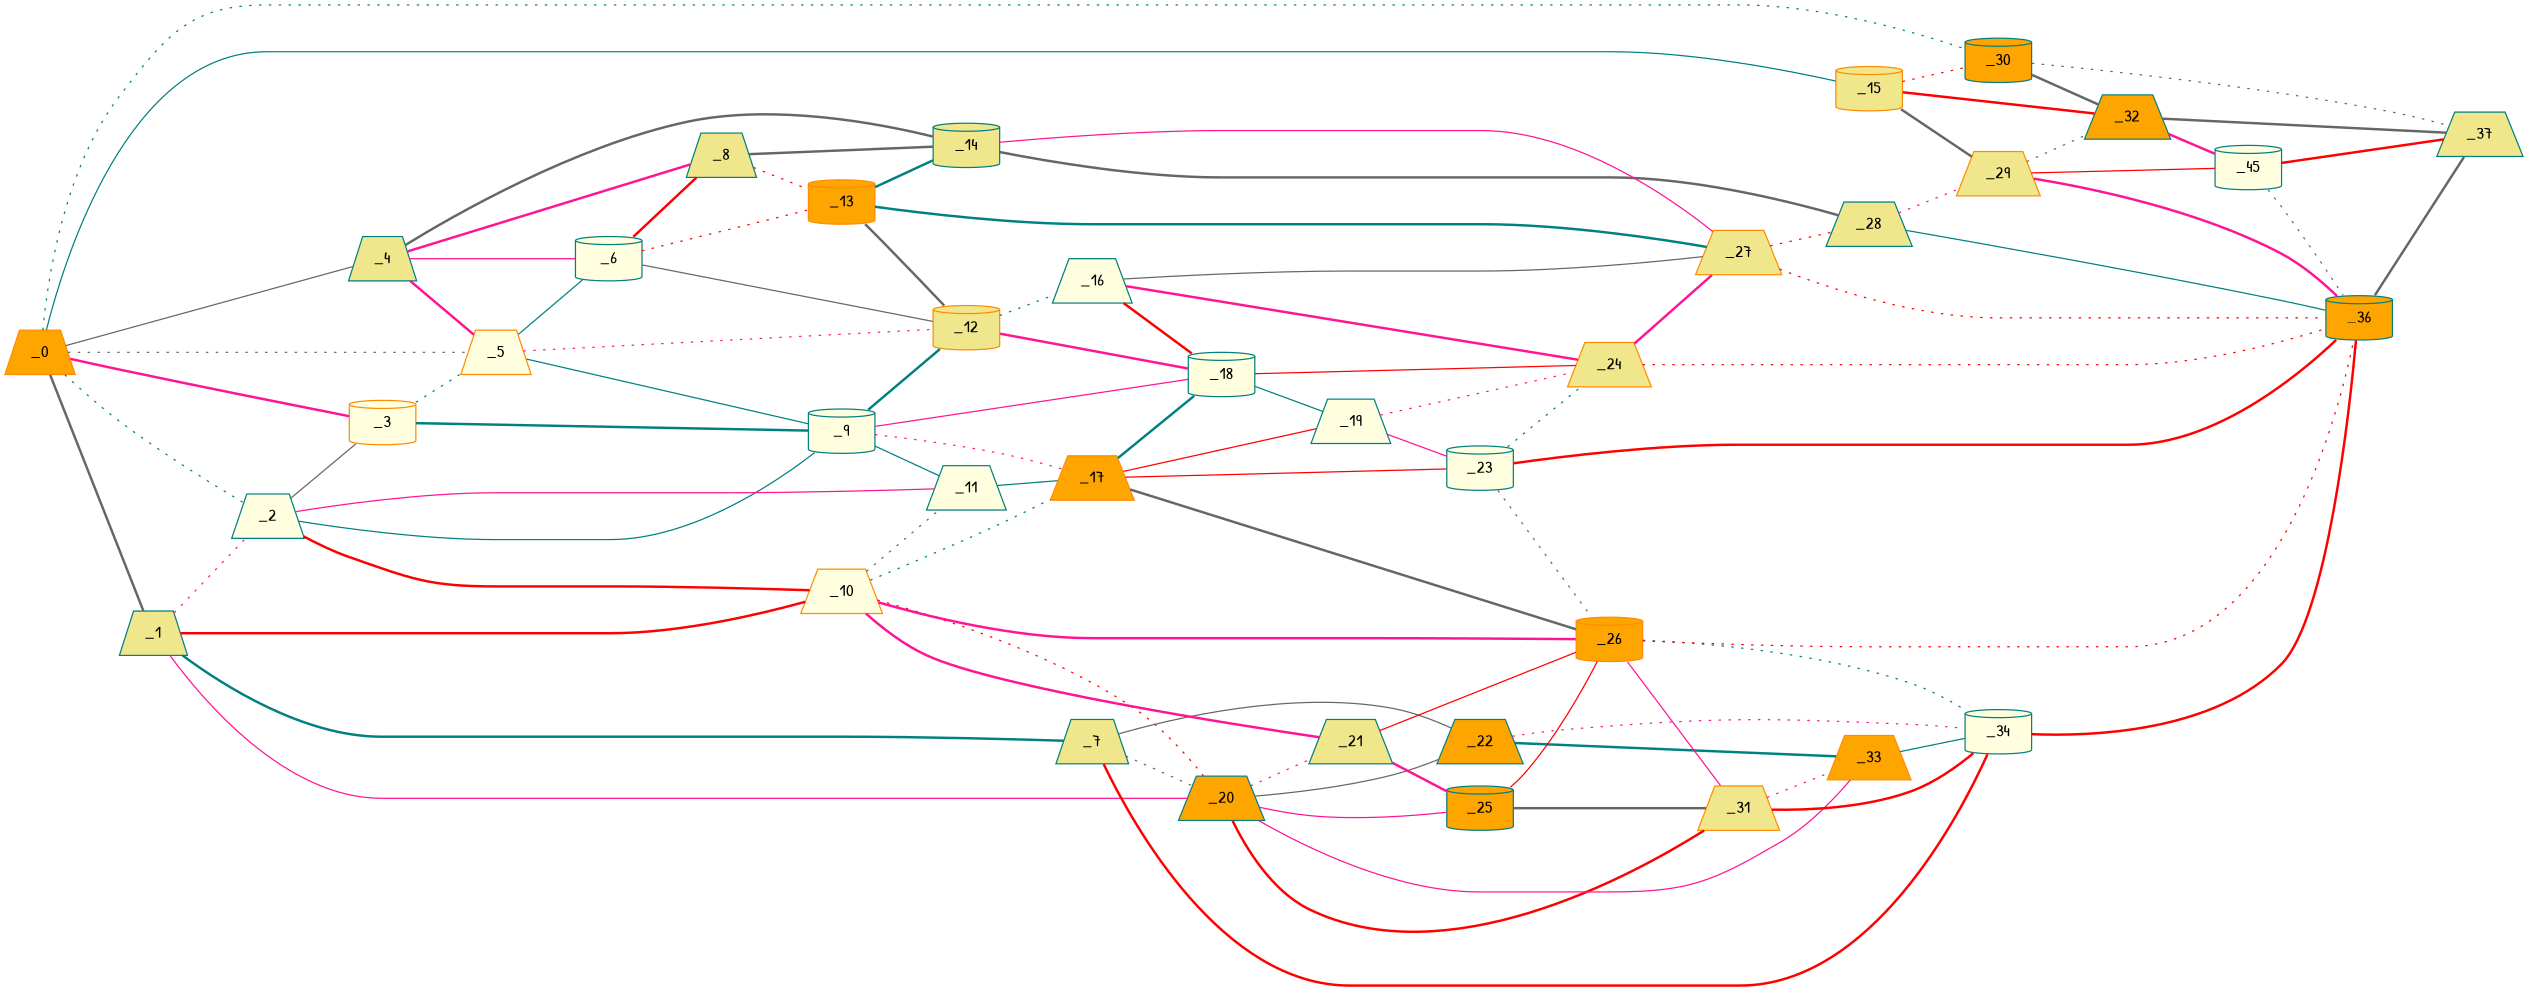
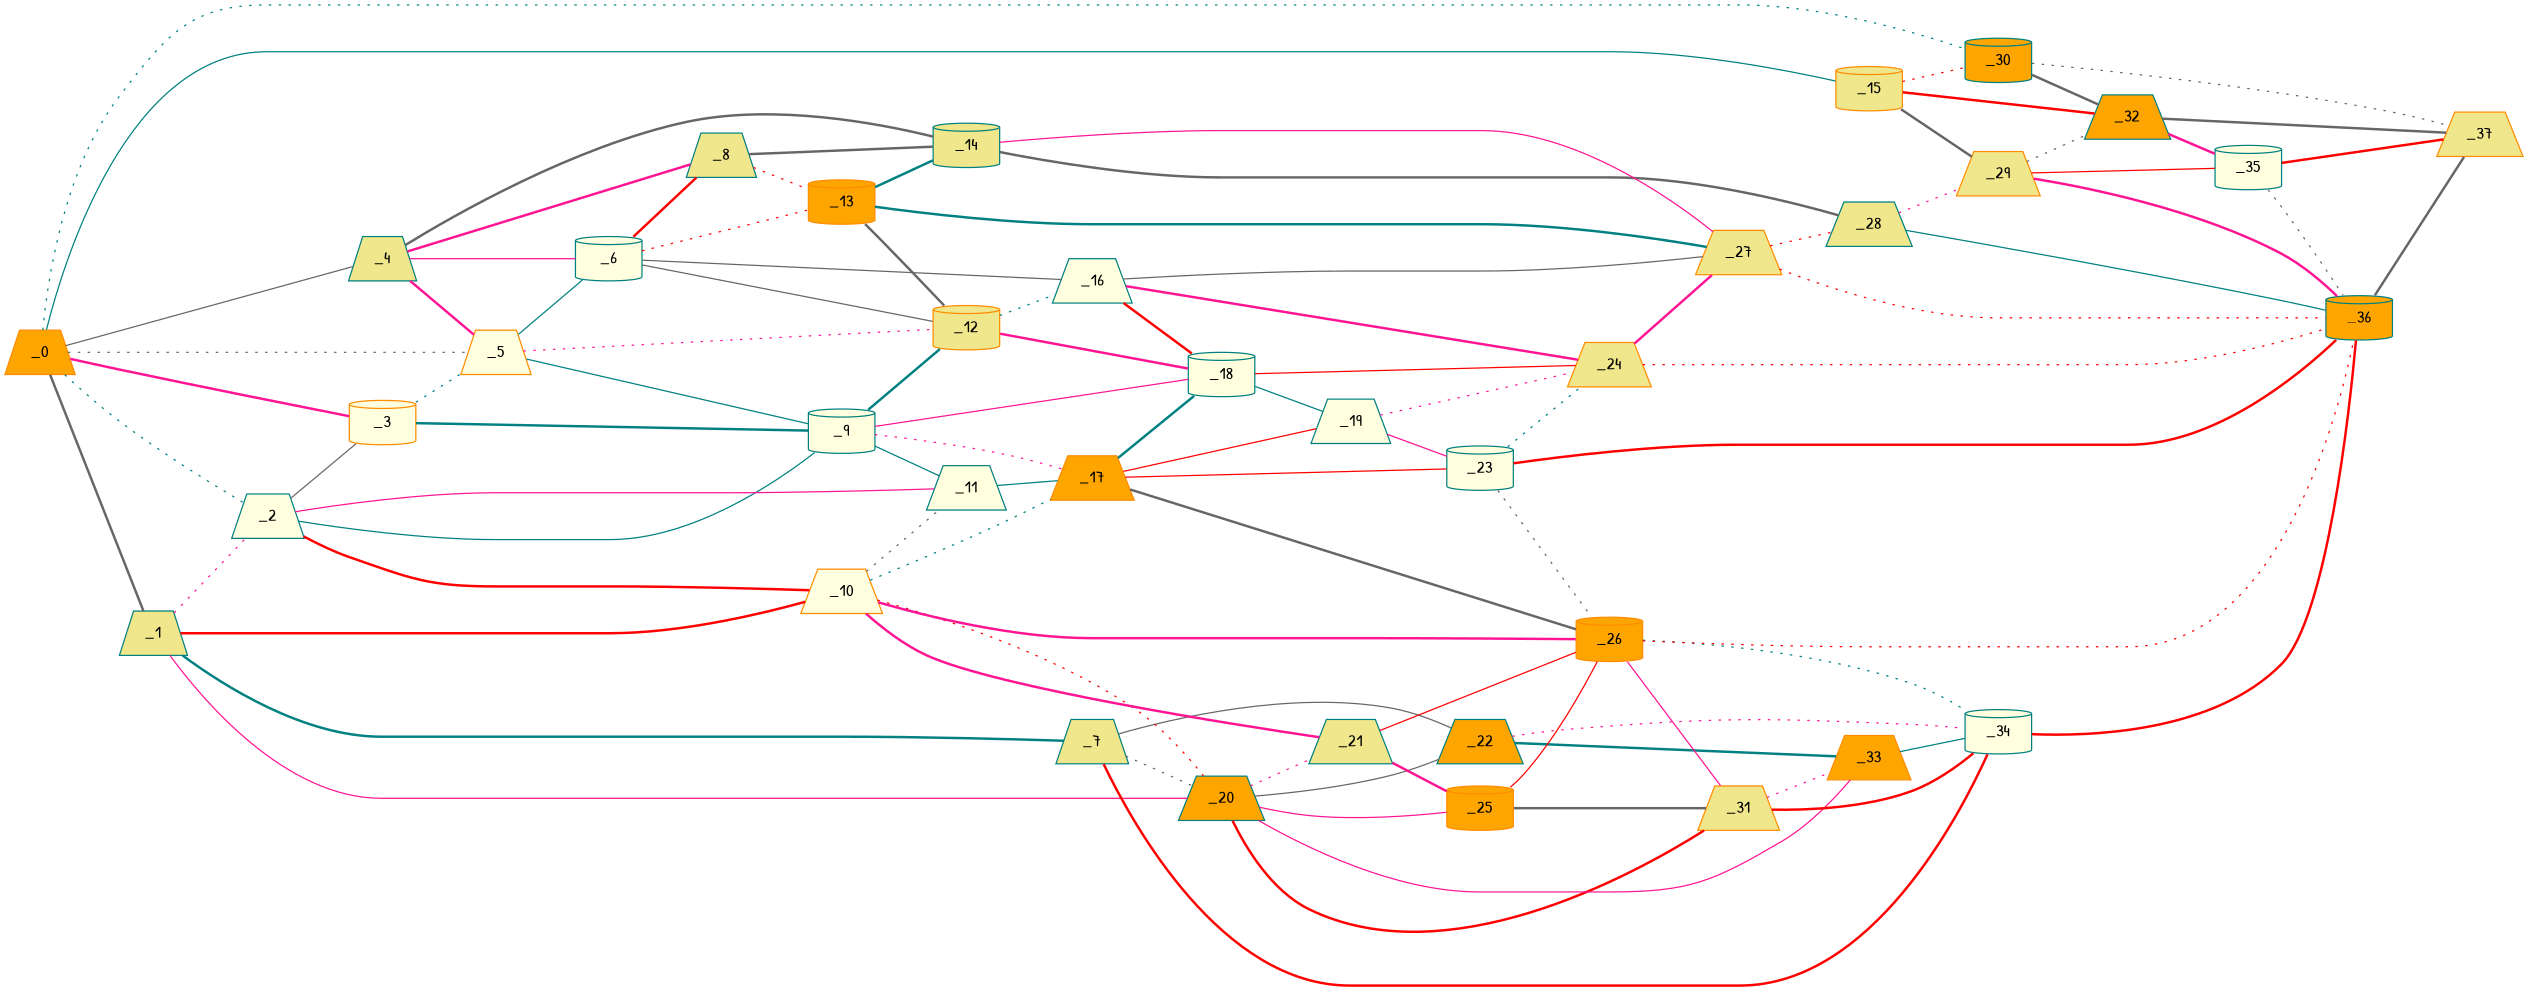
(2480, 134) -> (2480, 134)
(2248, 168) -> (2248, 168)
none -> (852, 270)
(1480, 808) -> (1480, 808)
